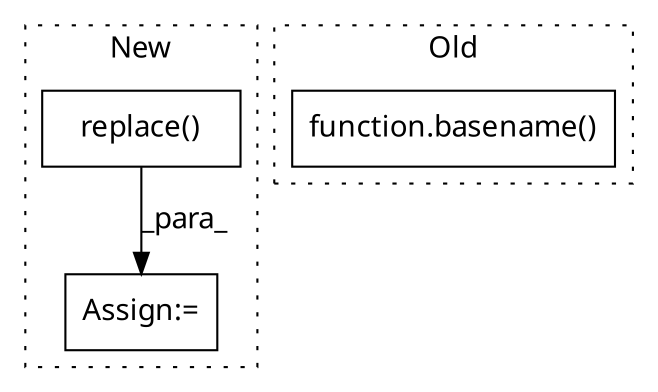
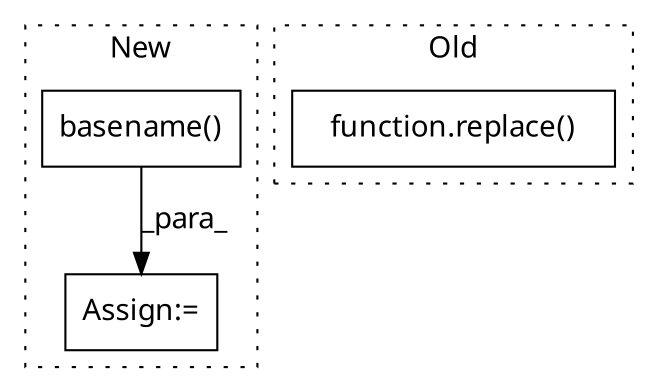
(141, 129) -> (141, 129)
(454, 129) -> (454, 129)
